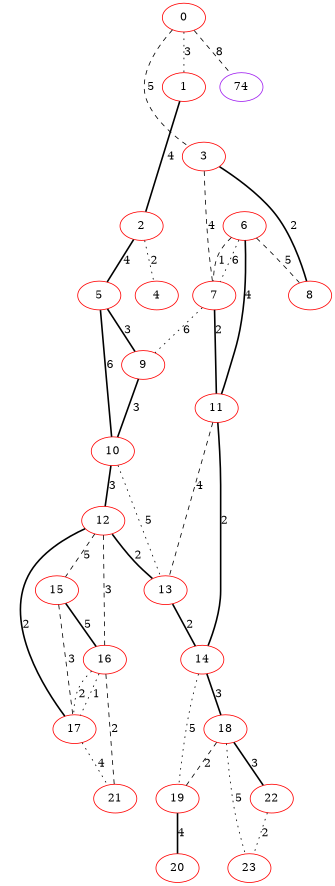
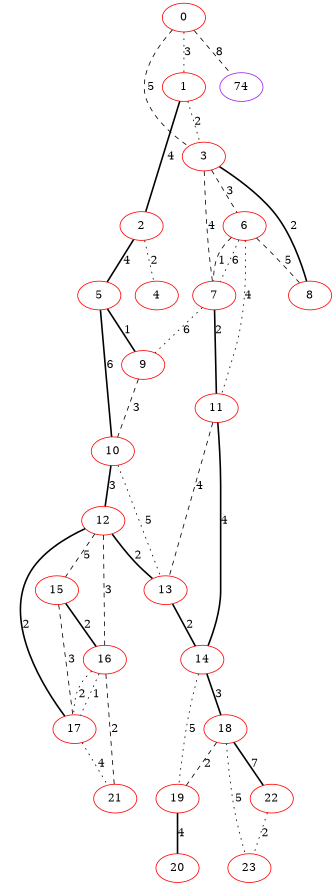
none -> (194, 122)
none -> (224, 191)
(242, 319) -> (242, 319)
(128, 330) -> (128, 330)
(128, 408) -> (128, 408)
(225, 521) -> (225, 521)
(88, 625) -> (88, 625)
(255, 764) -> (255, 764)
